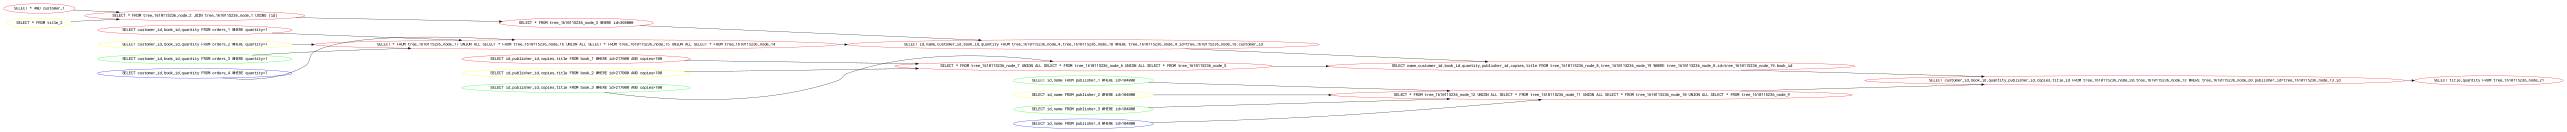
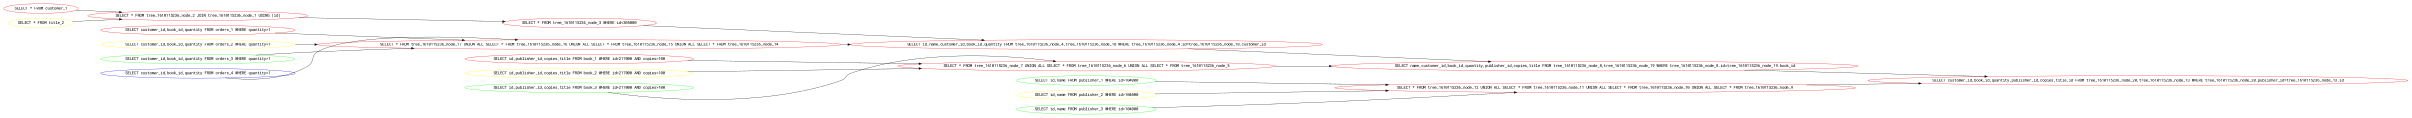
(39, 9) -> (41, 9)
(2489, 81) -> none
(1083, 124) -> none
